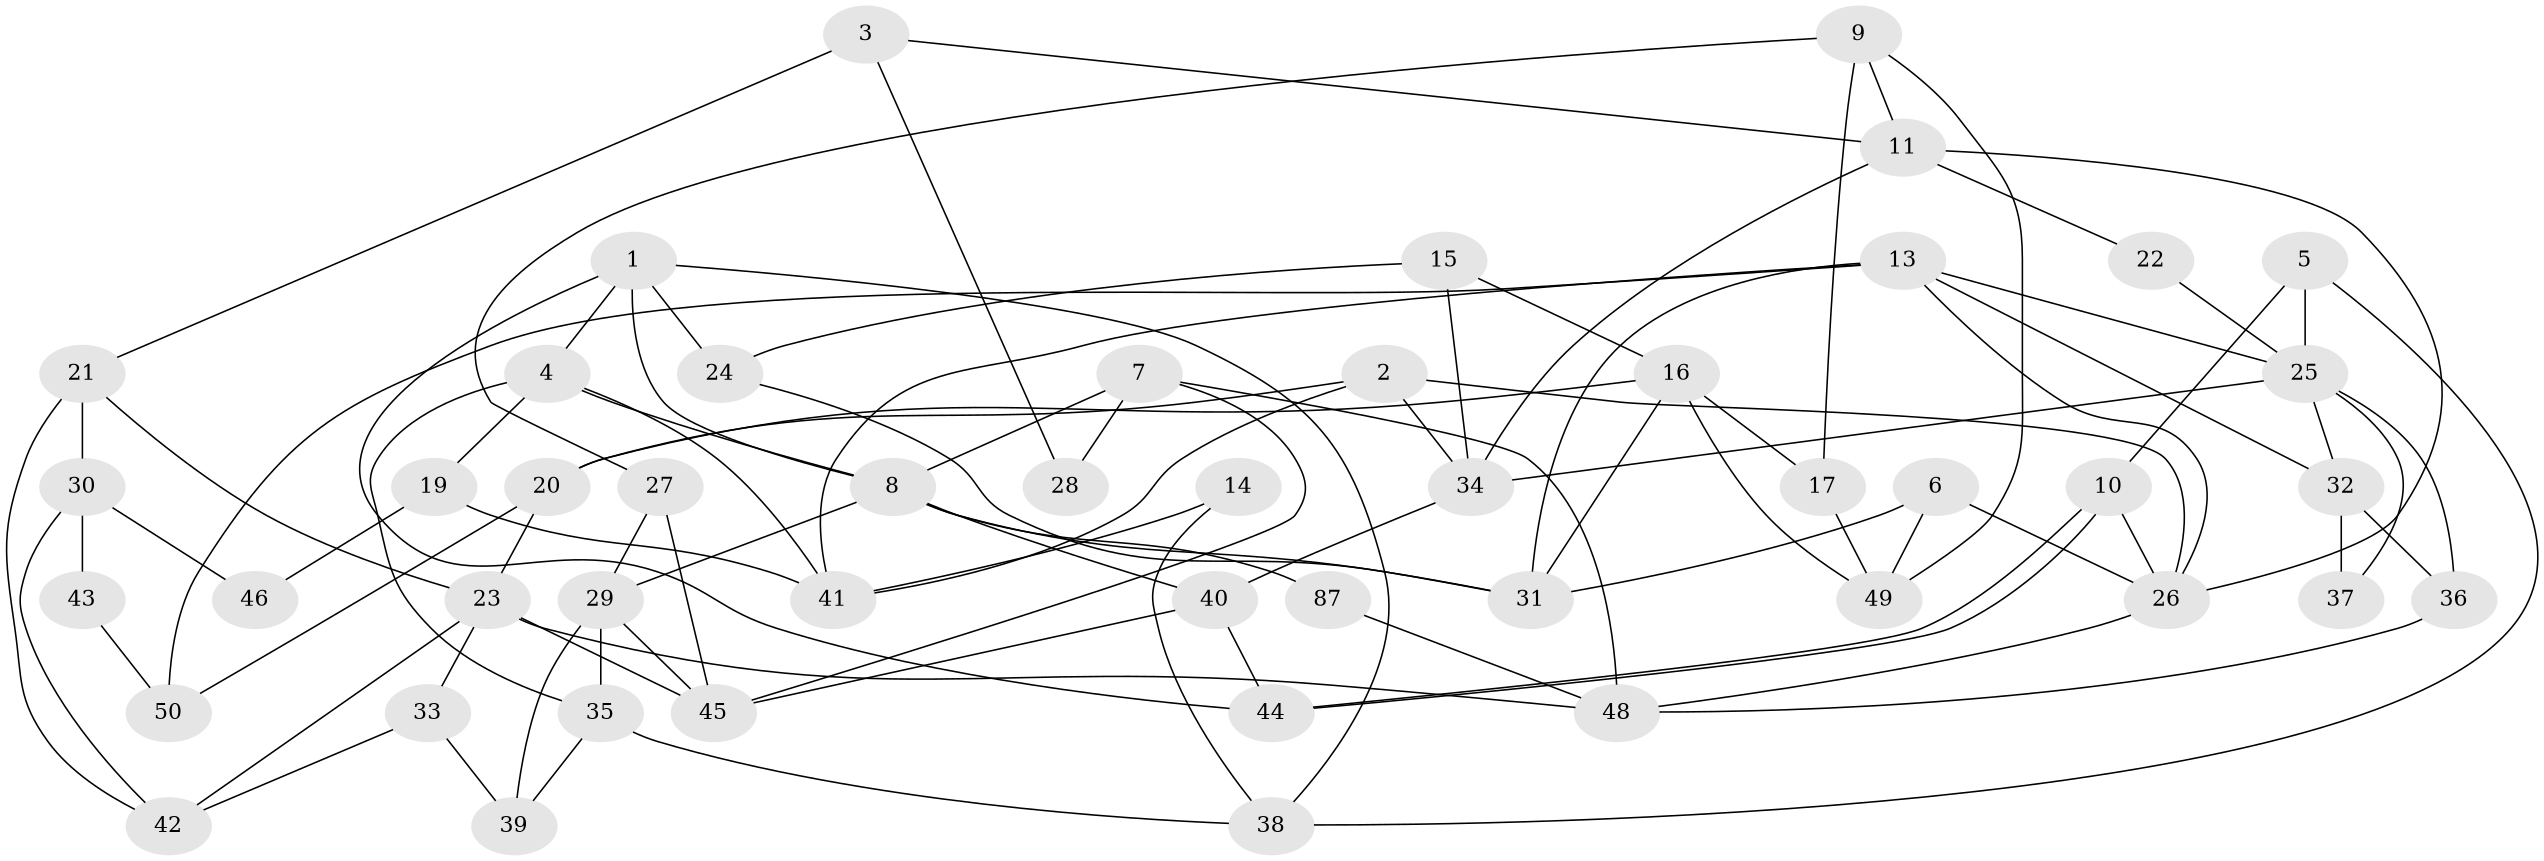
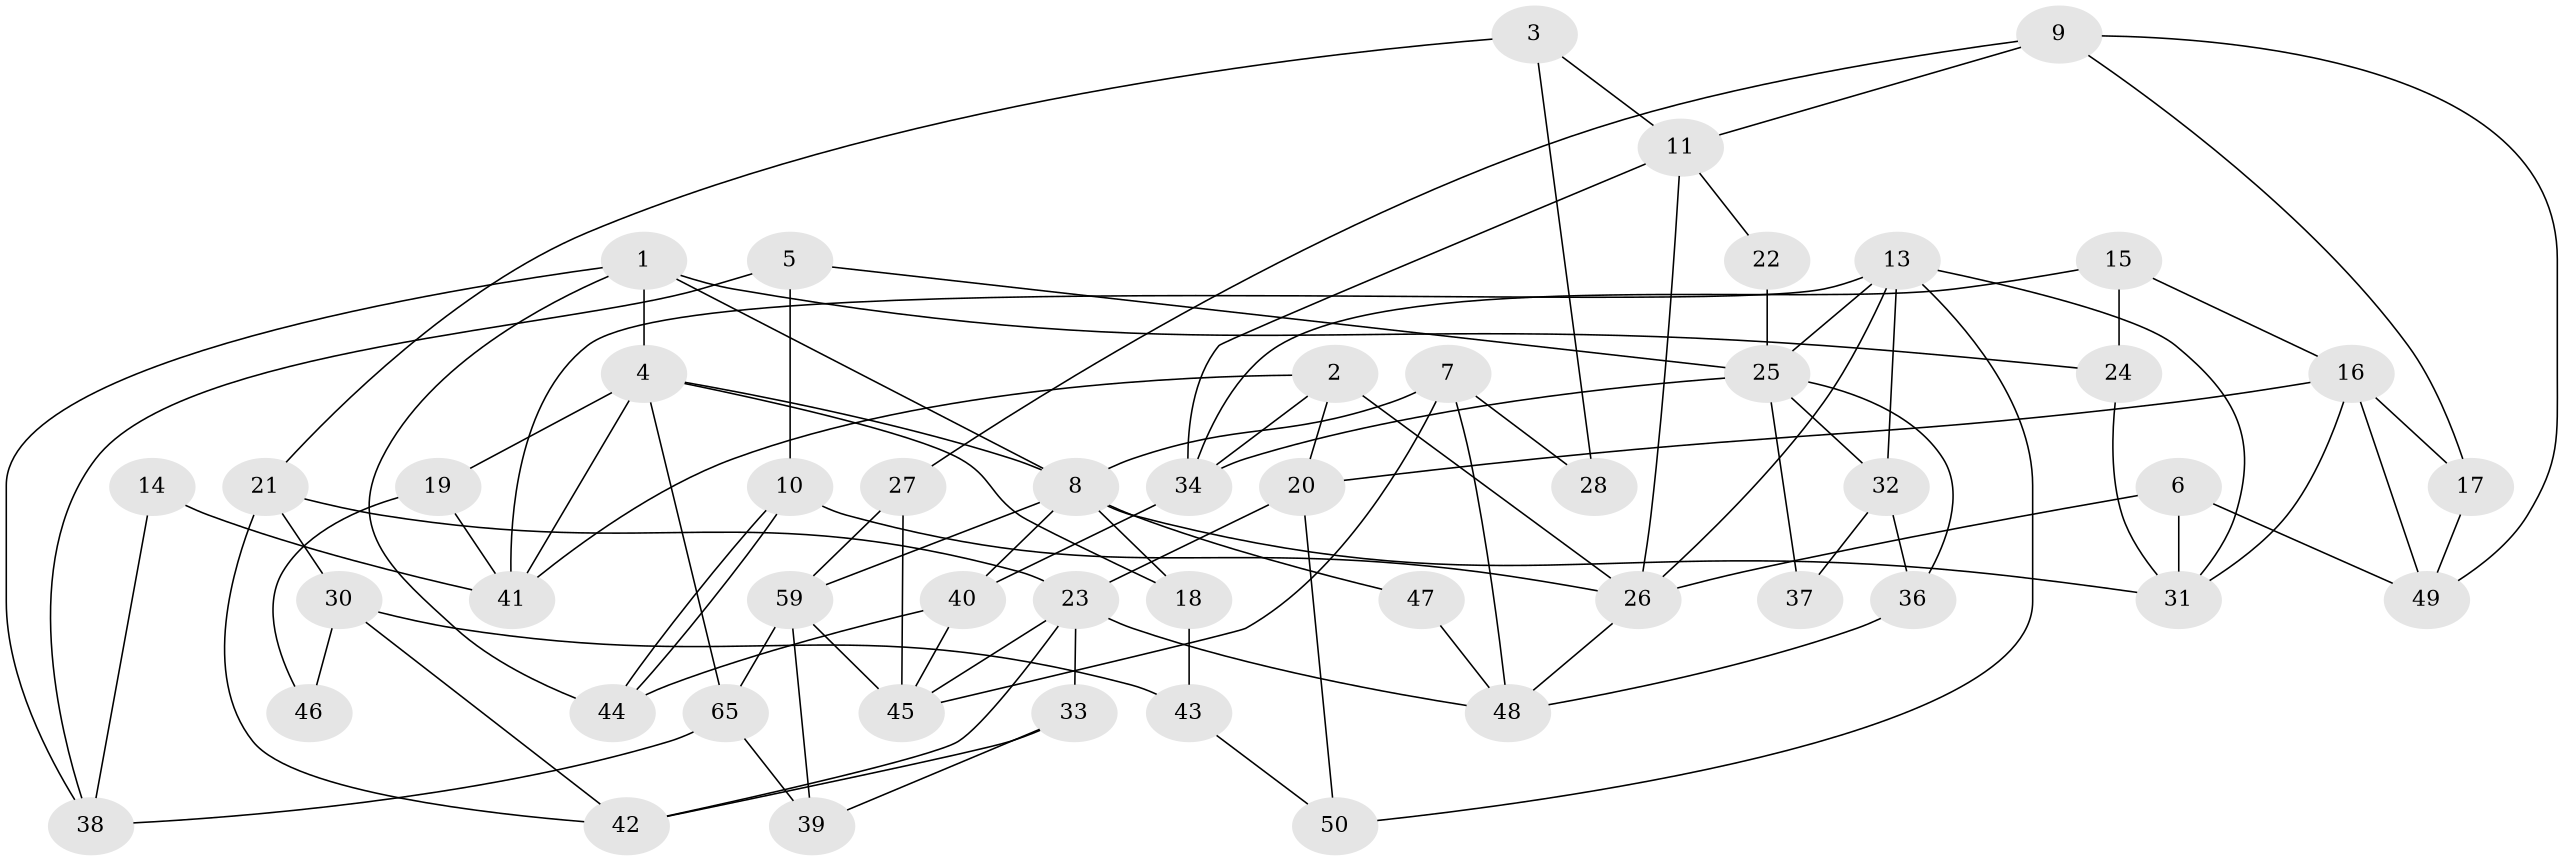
(601, 600) -> (790, 600)
none -> (1189, 600)
(1328, 600) -> (1422, 600)
(601, 713) -> (726, 713)
